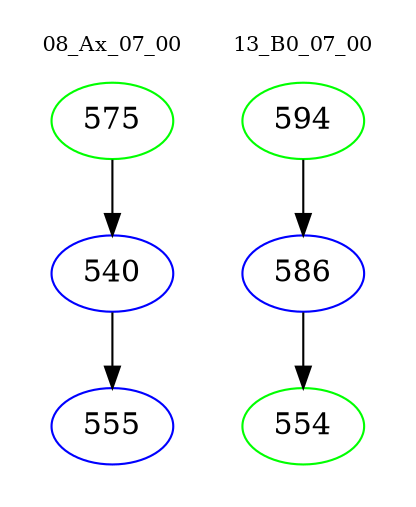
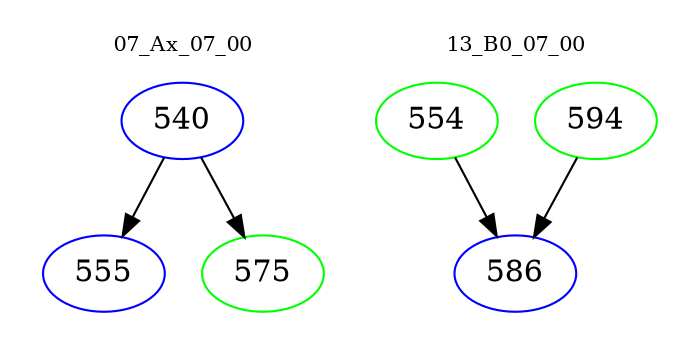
(112, 46) -> (183, 46)
(112, 187) -> (218, 188)
(303, 340) -> (471, 187)
